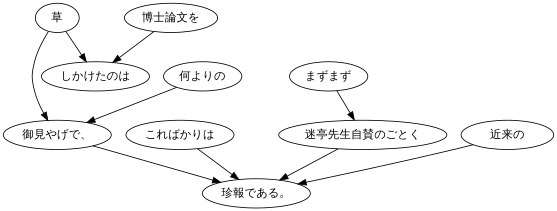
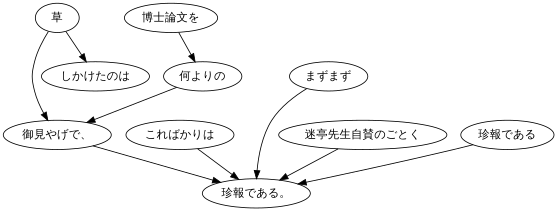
(137, 45) -> (185, 44)
(344, 102) -> (270, 123)
(507, 135) -> (507, 135)
